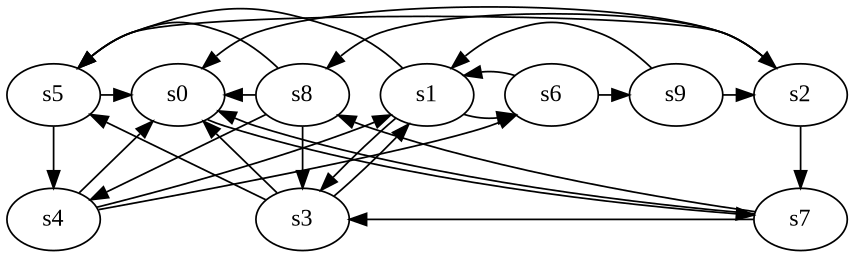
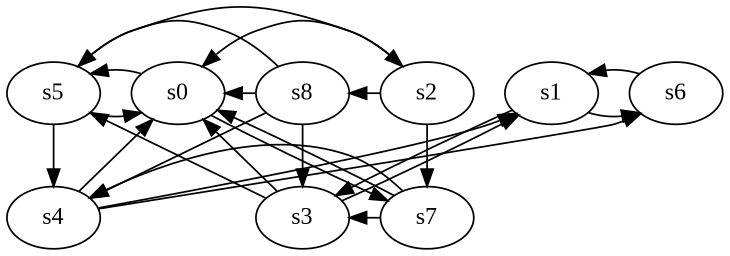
(249, 9) -> (125, 70)
(676, 95) -> none
(553, 176) -> (249, 147)
